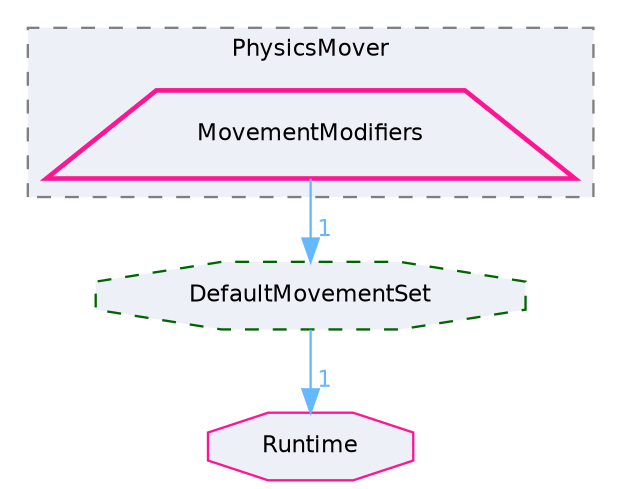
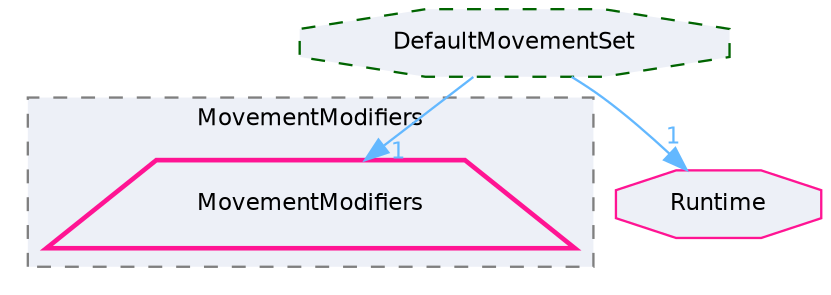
(311, 50) -> (311, 120)
(311, 212) -> (426, 113)
